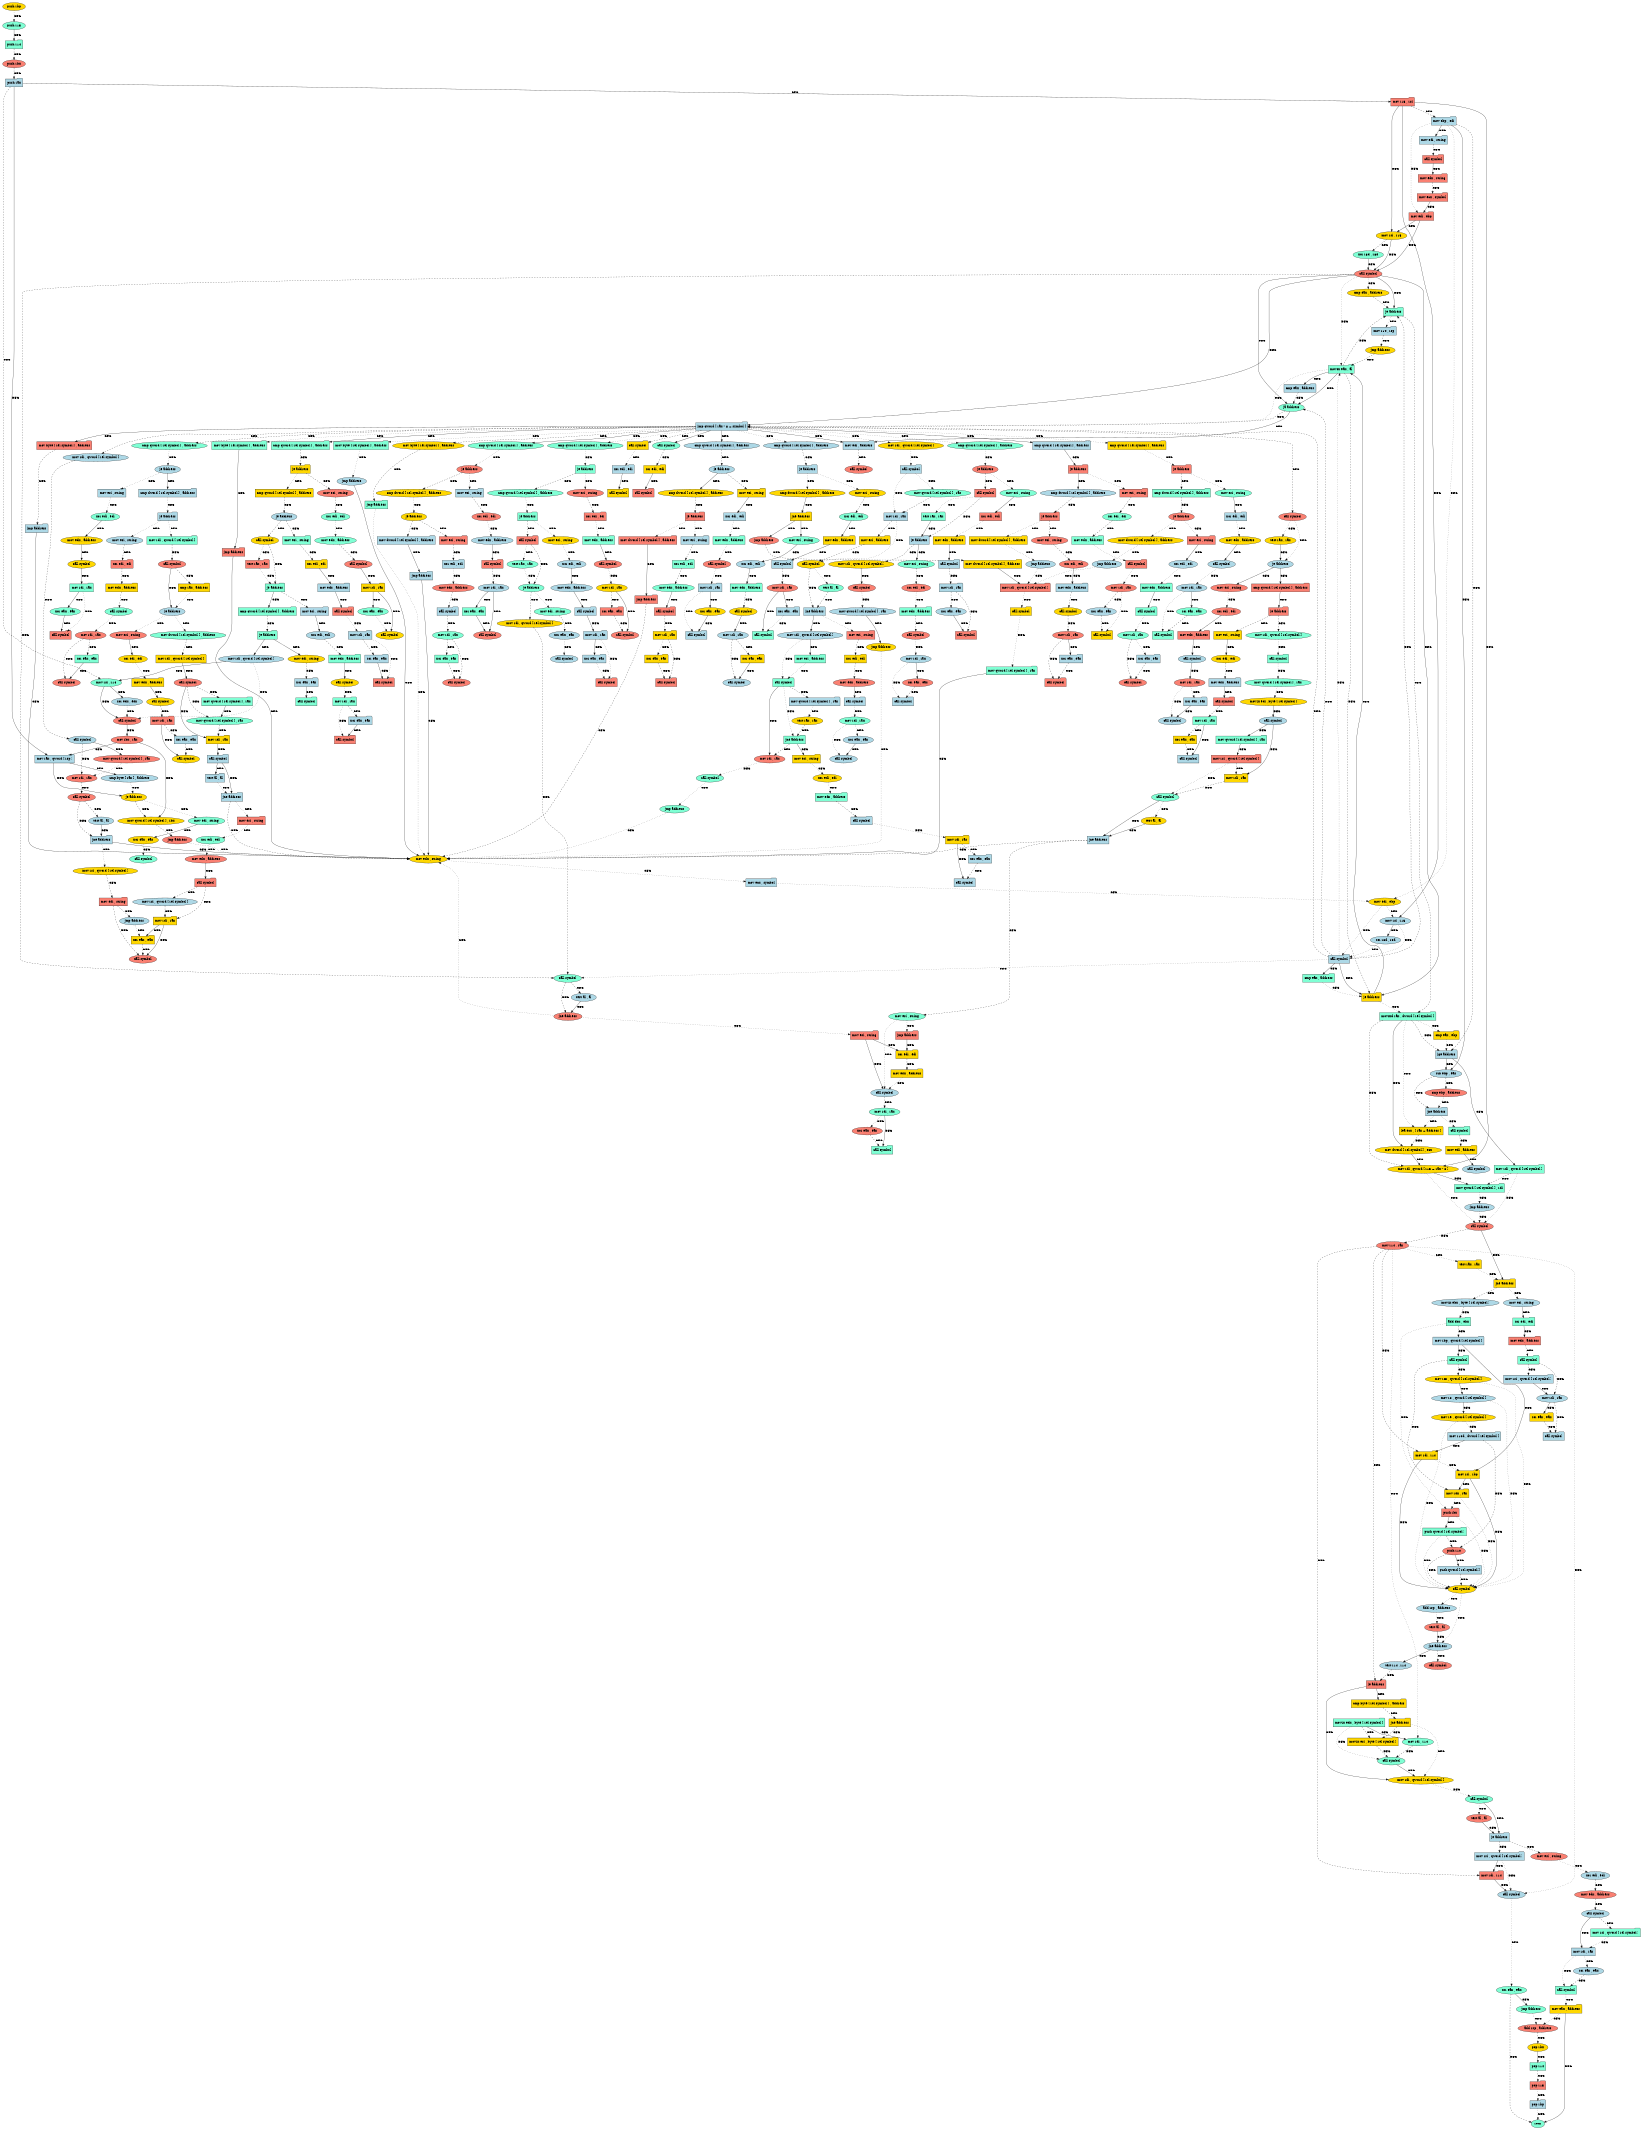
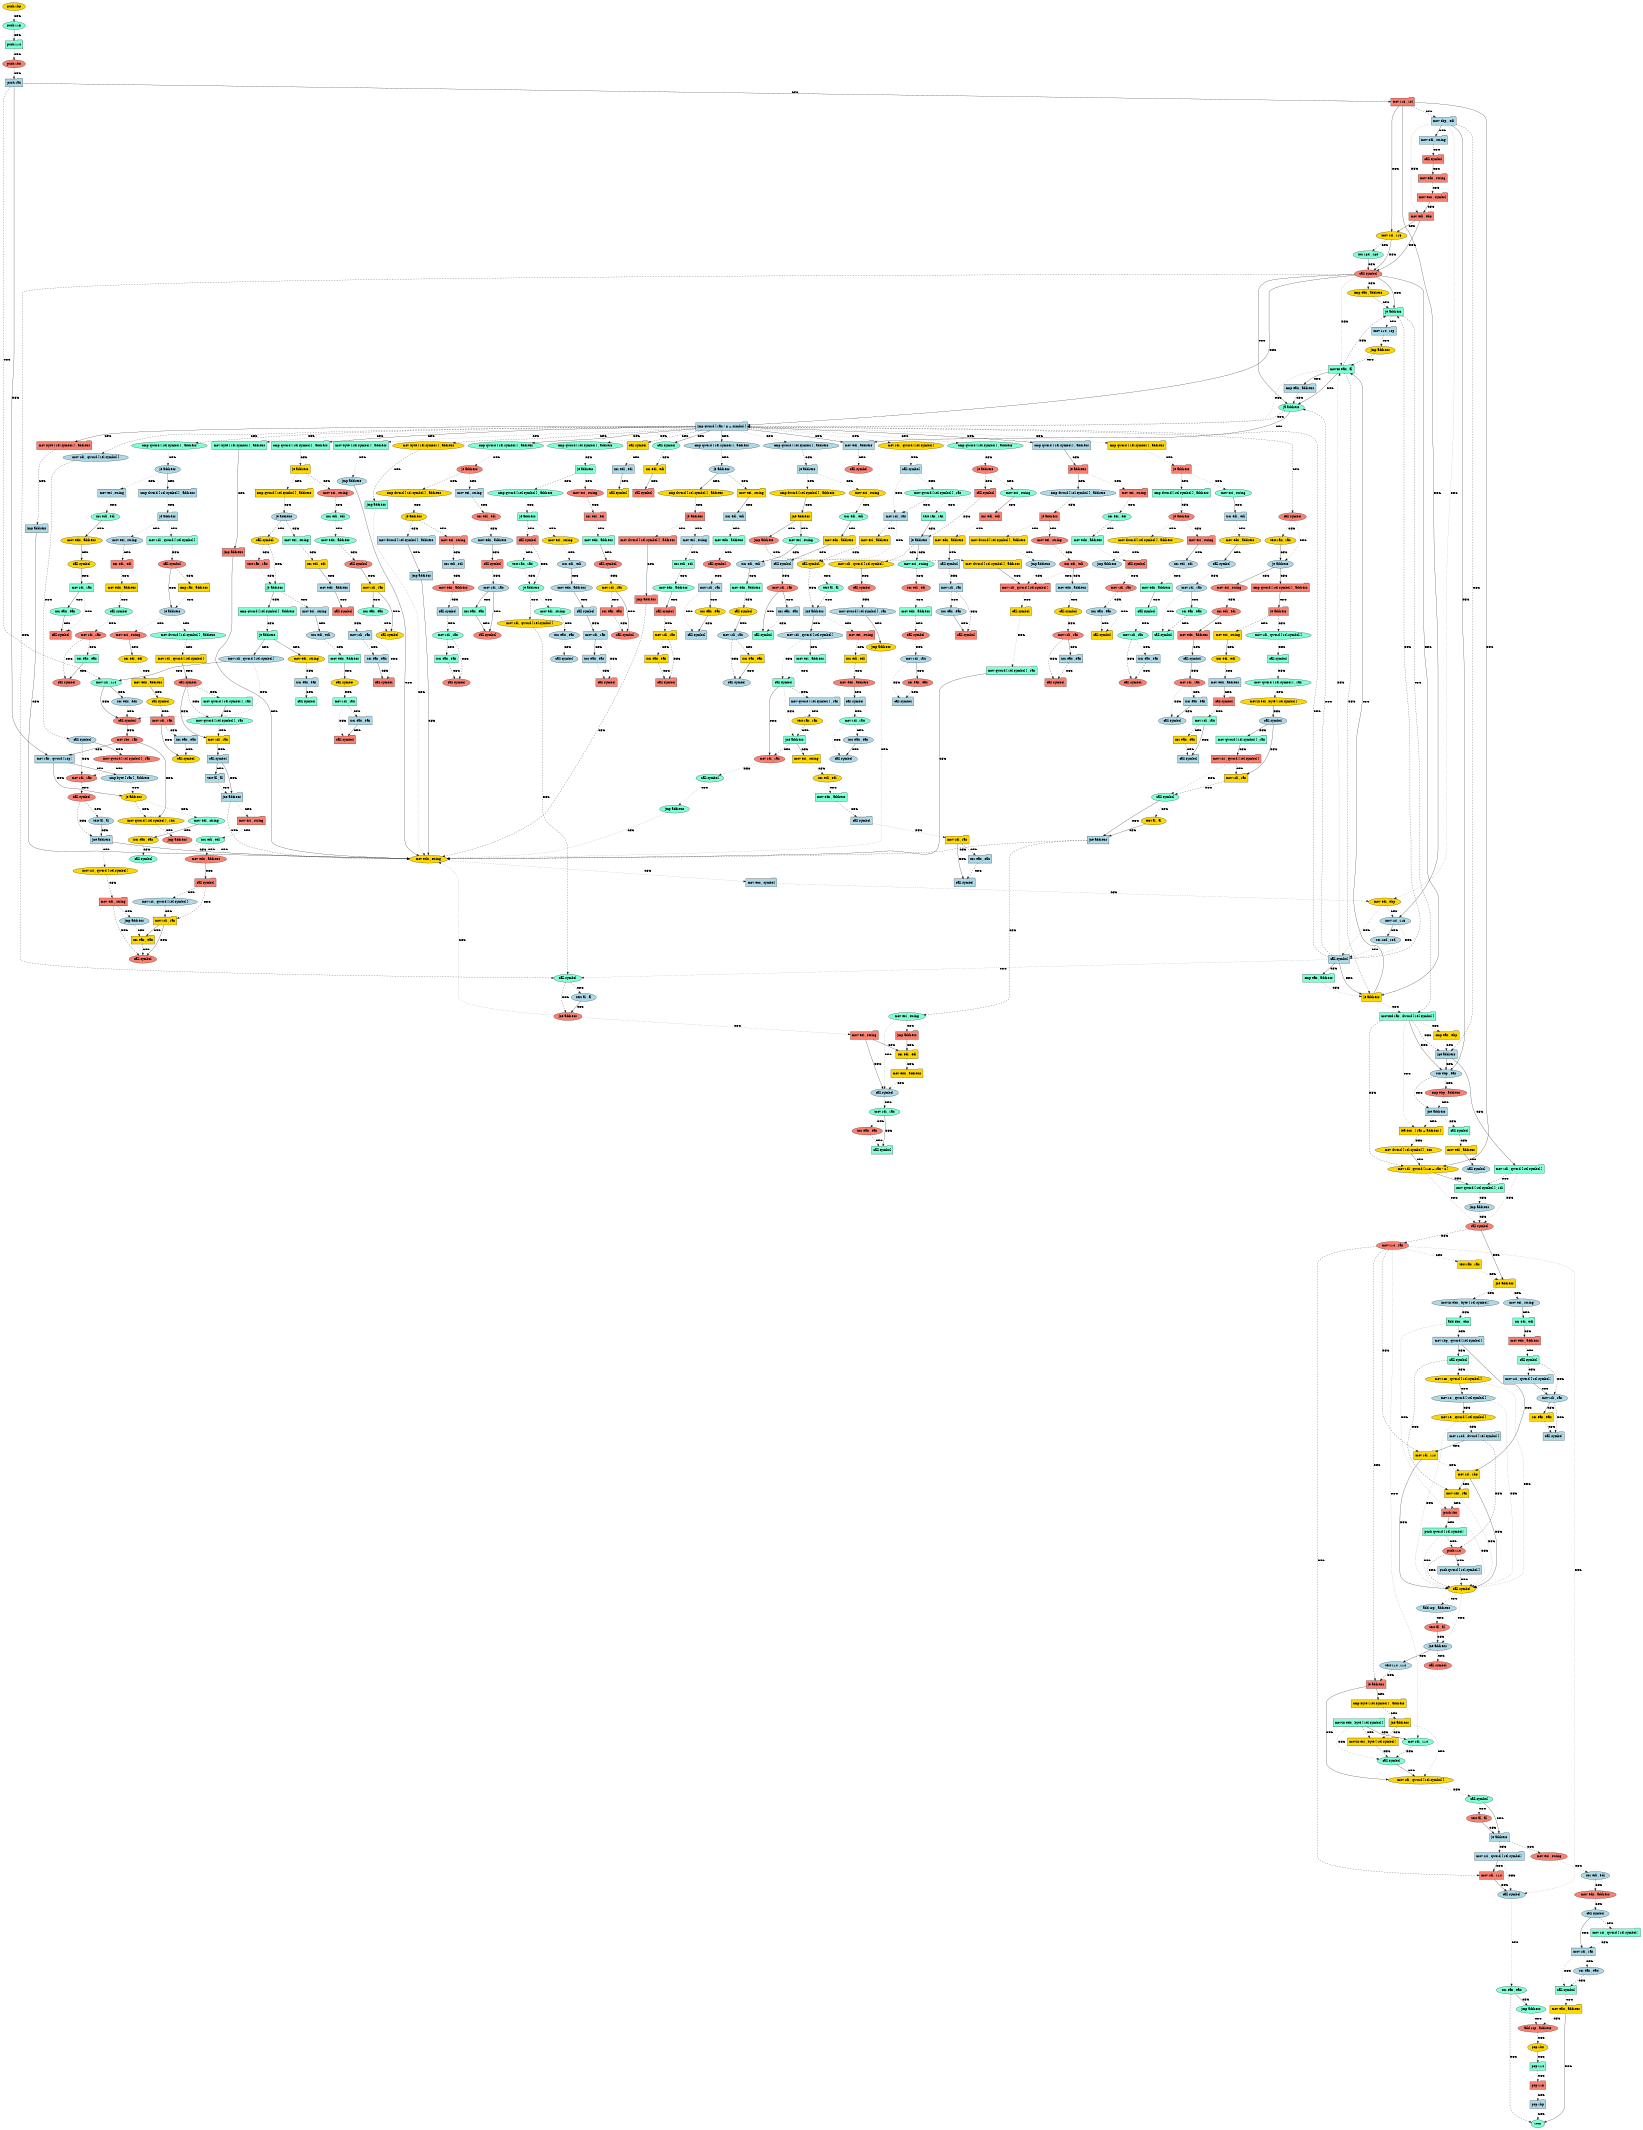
(1393, 1082) -> (1421, 1047)
